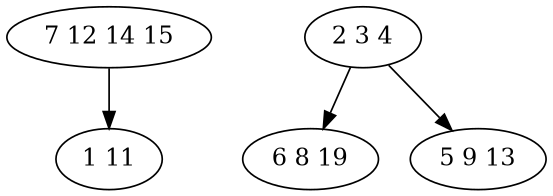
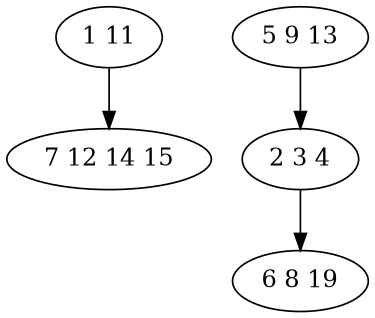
(109, 90) -> (109, 90)
(414, 92) -> (300, 90)
